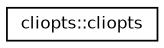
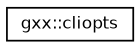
(82, 24) -> (70, 24)
